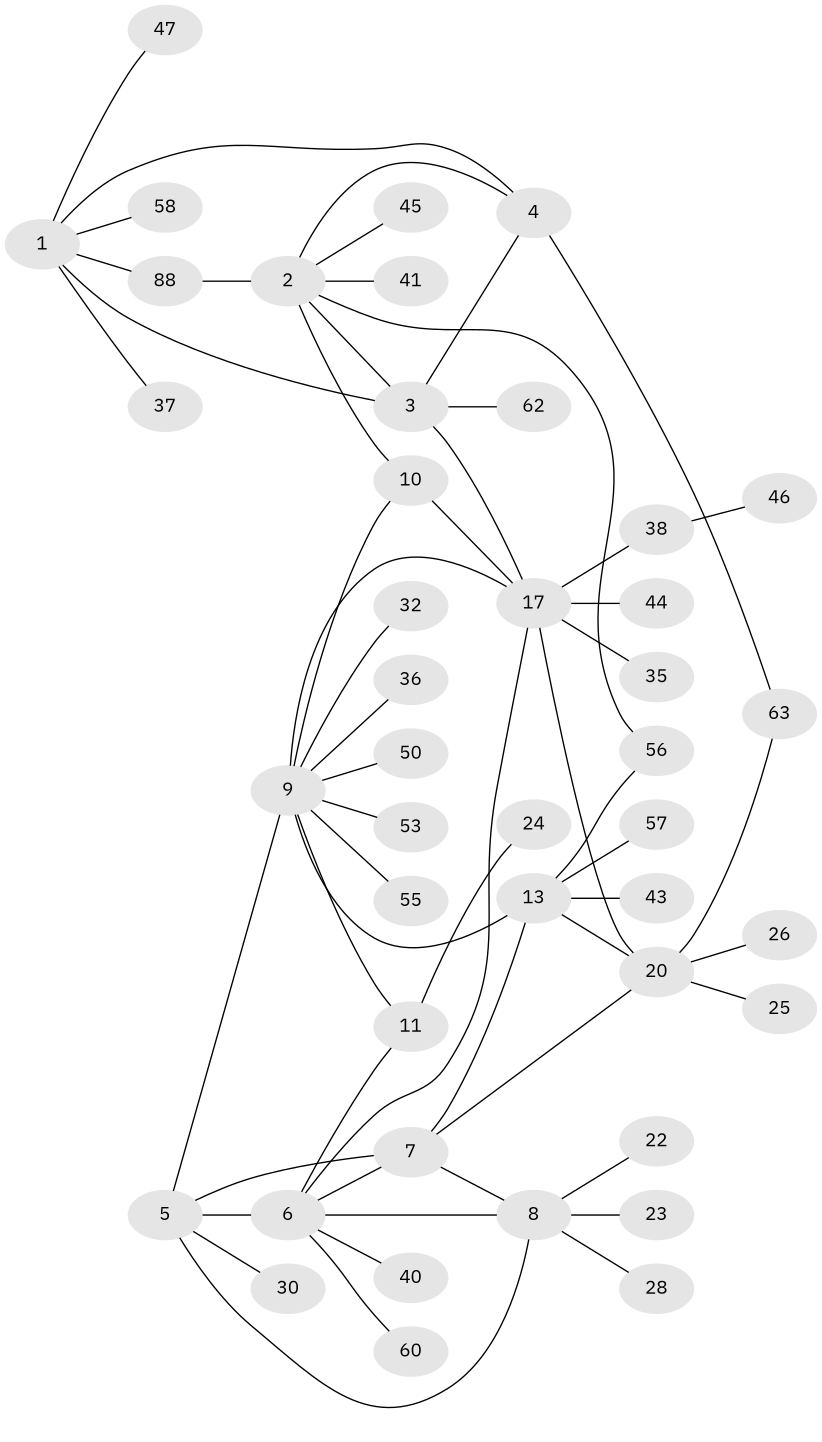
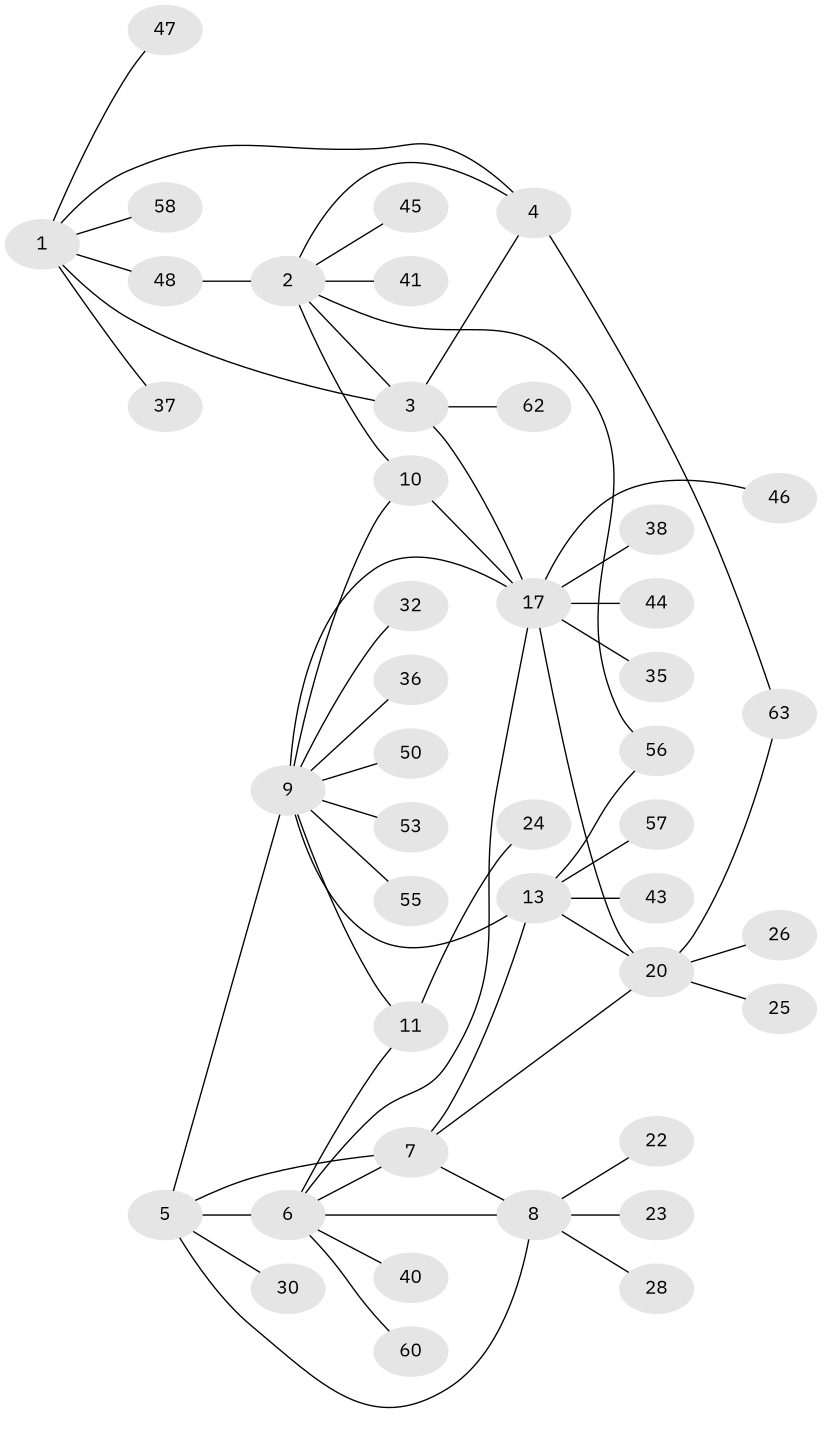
(165, 281) -> (165, 281)
(718, 514) -> (625, 491)
